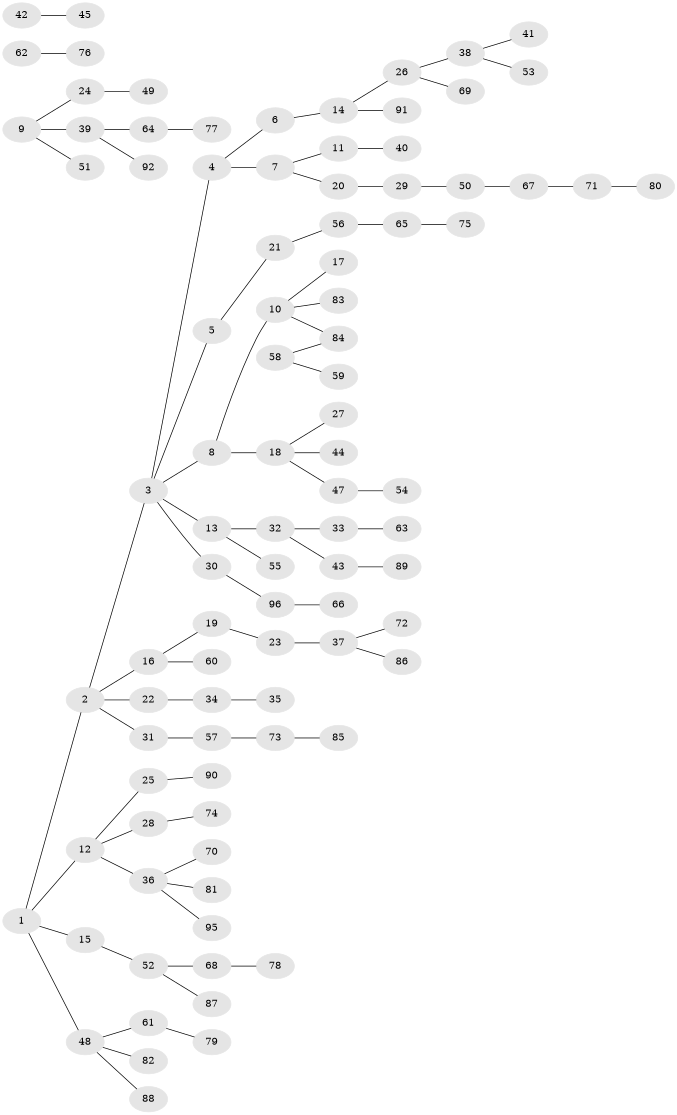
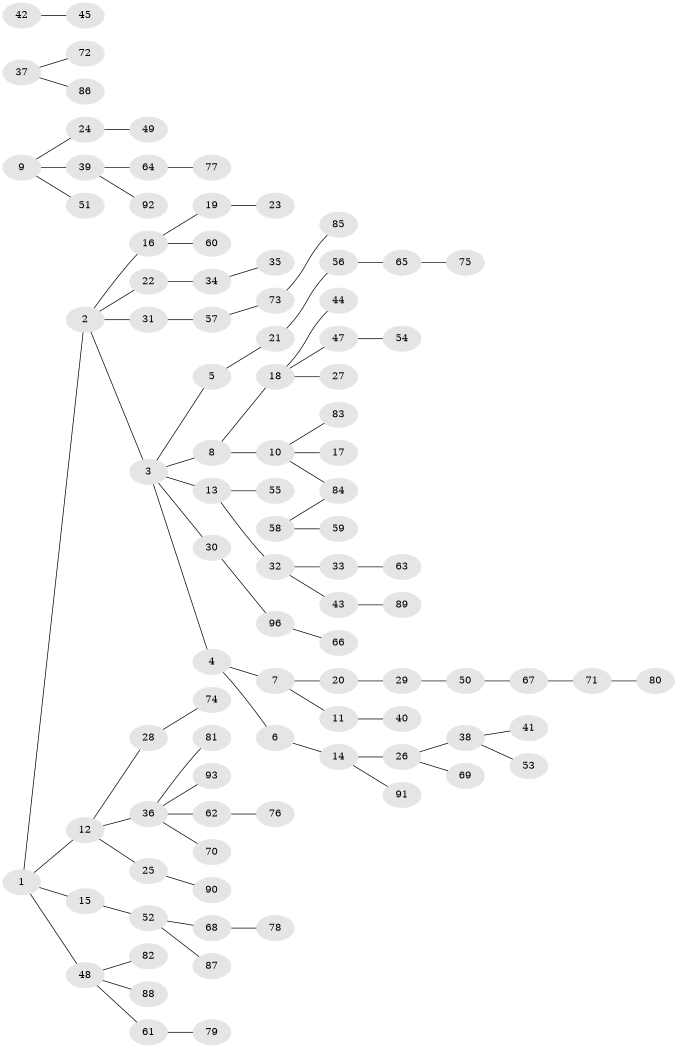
(307, 643) -> none
none -> (180, 814)
(212, 928) -> (212, 776)
